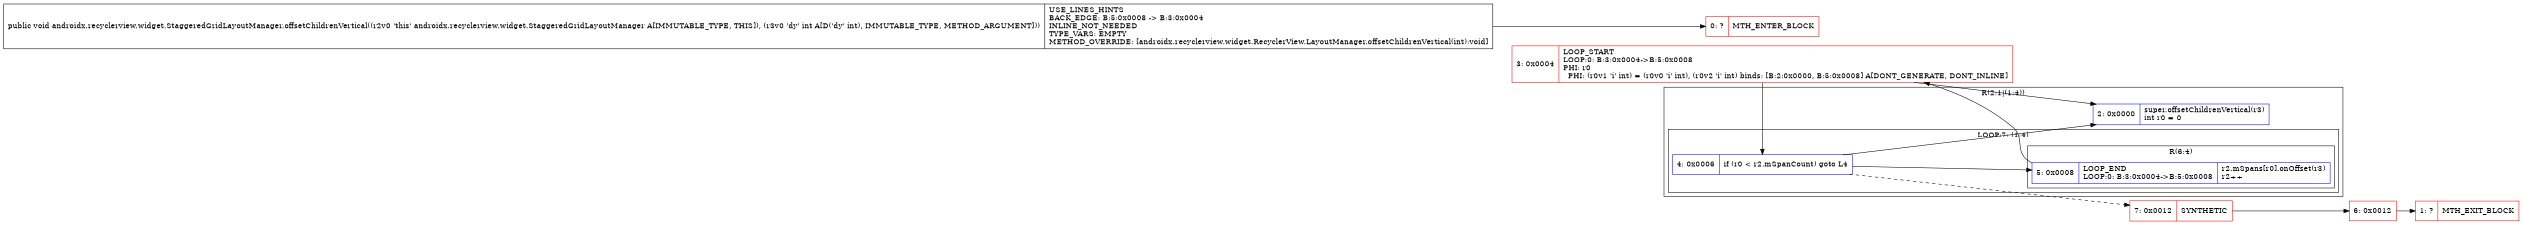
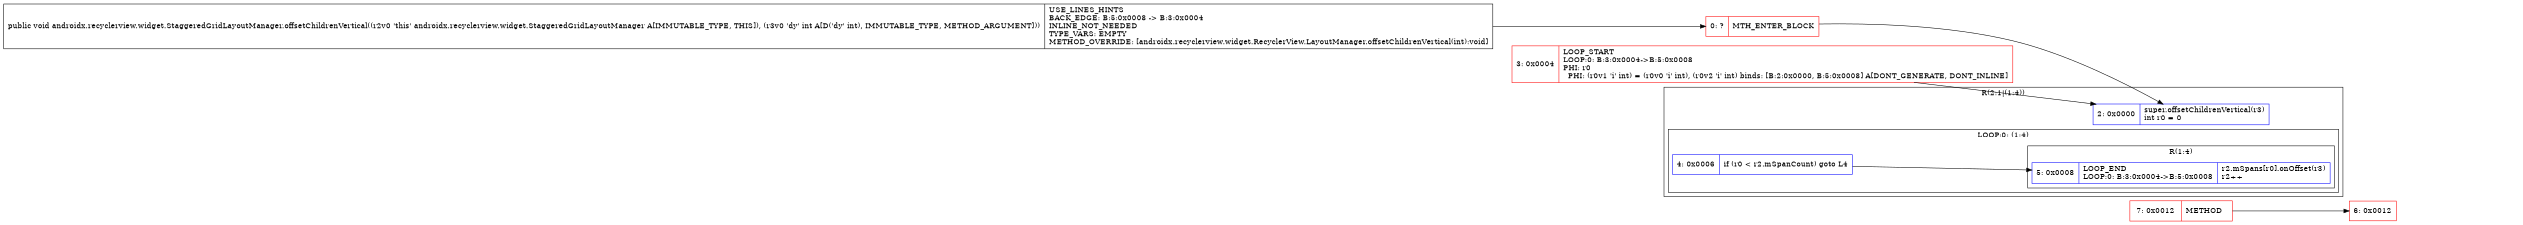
(1992, 112) -> none
(1762, 116) -> none
(2003, 135) -> (2003, 135)
(1967, 140) -> (1995, 37)
(2181, 152) -> (2181, 152)
(1980, 189) -> none
(2205, 211) -> (2204, 211)
(2467, 211) -> none
